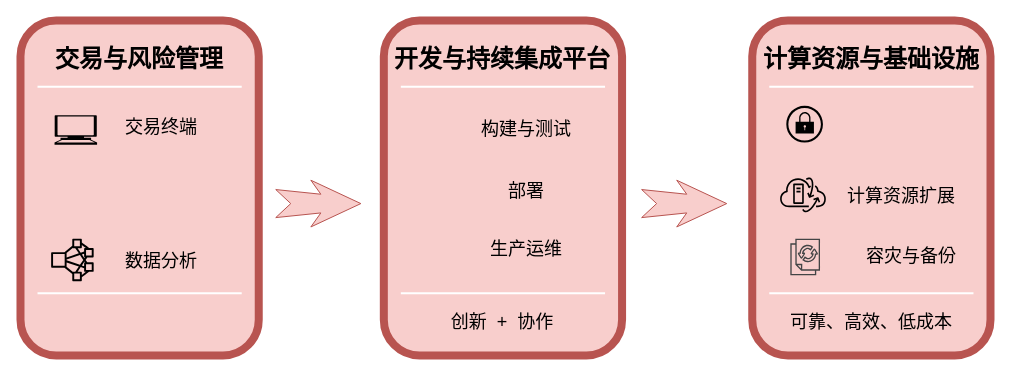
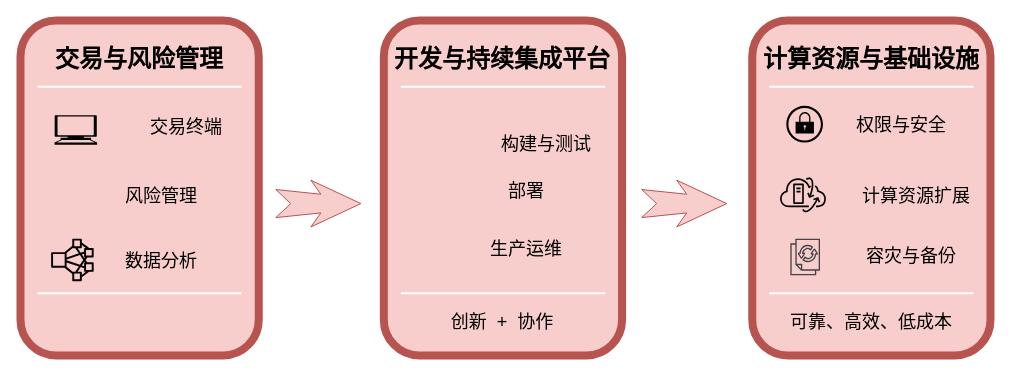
none -> (901, 125)
(161, 127) -> (186, 127)
(527, 130) -> (547, 145)
none -> (161, 197)
(901, 197) -> (916, 197)
